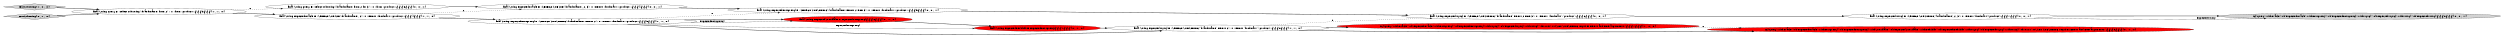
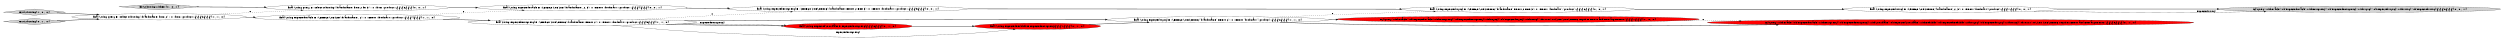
none -> (159, 7)
